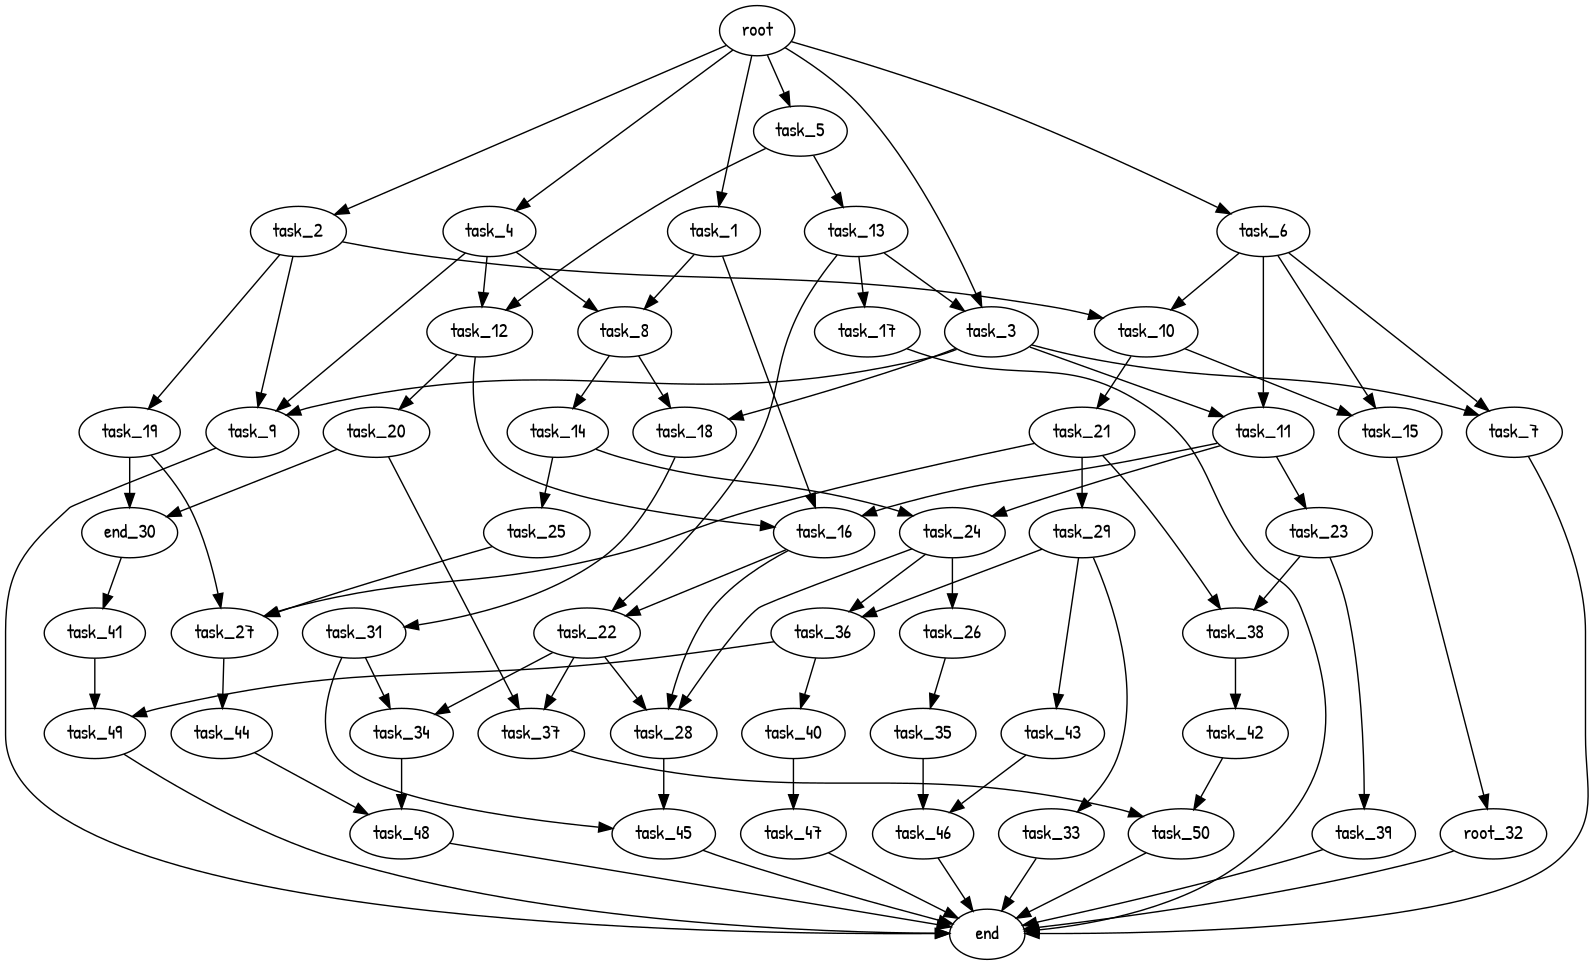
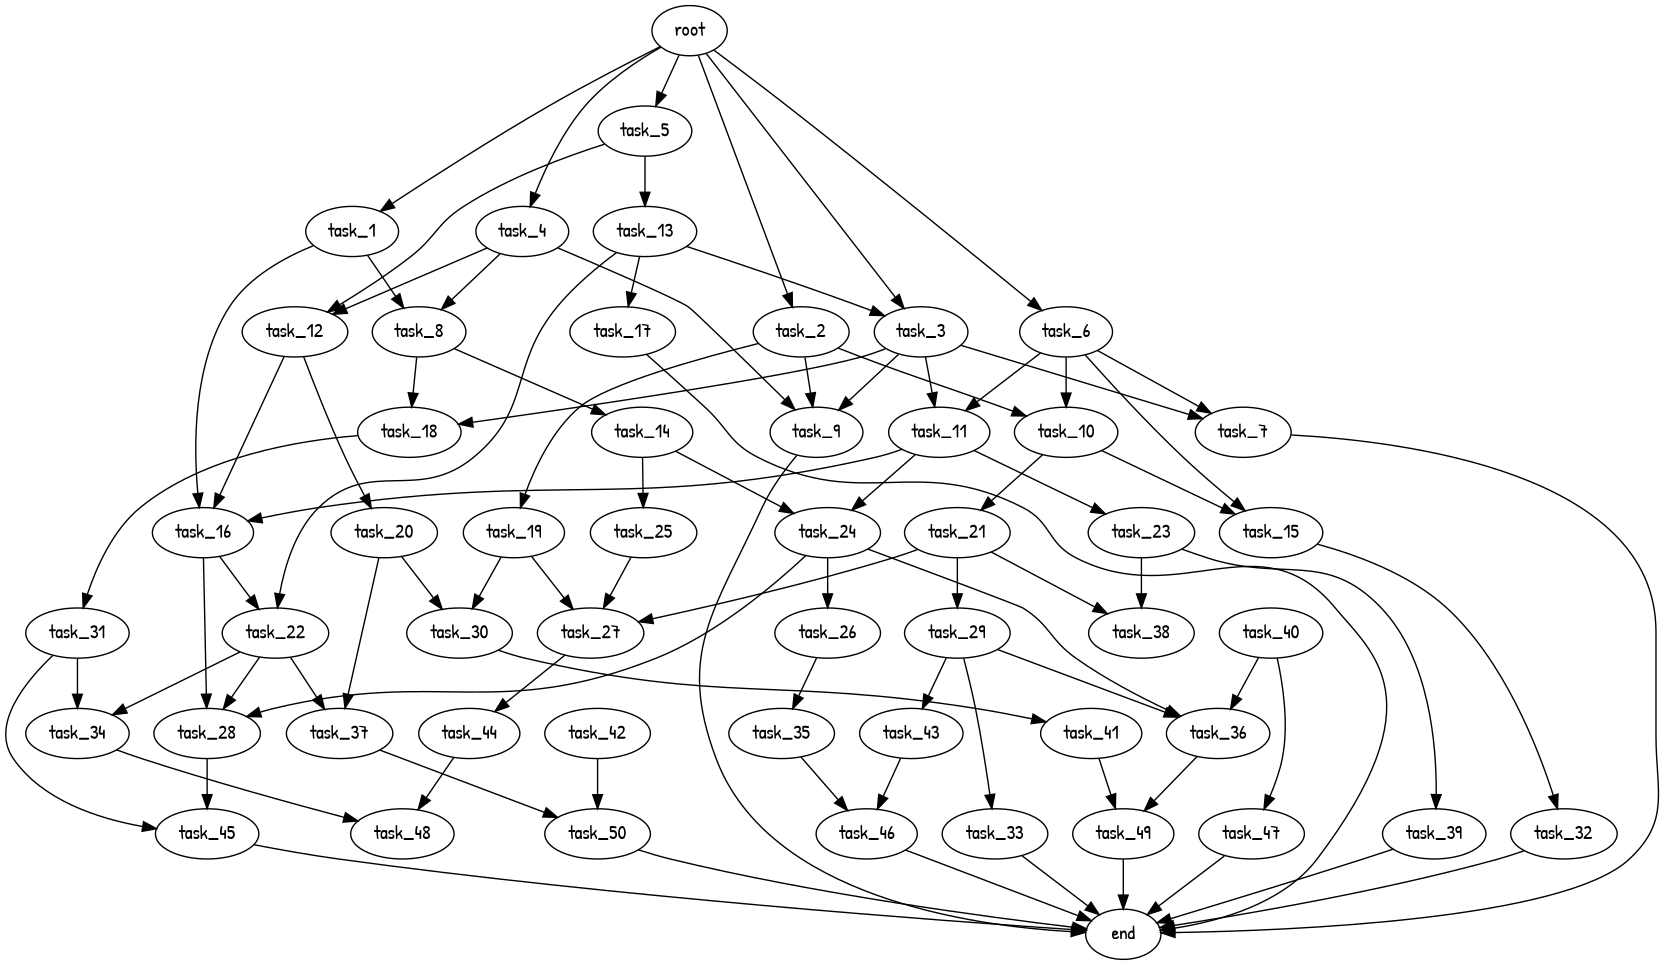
(130, 533) -> (460, 633)
(810, 676) -> (1248, 677)
(1235, 676) -> none
(1493, 834) -> (1564, 834)
(693, 884) -> none
